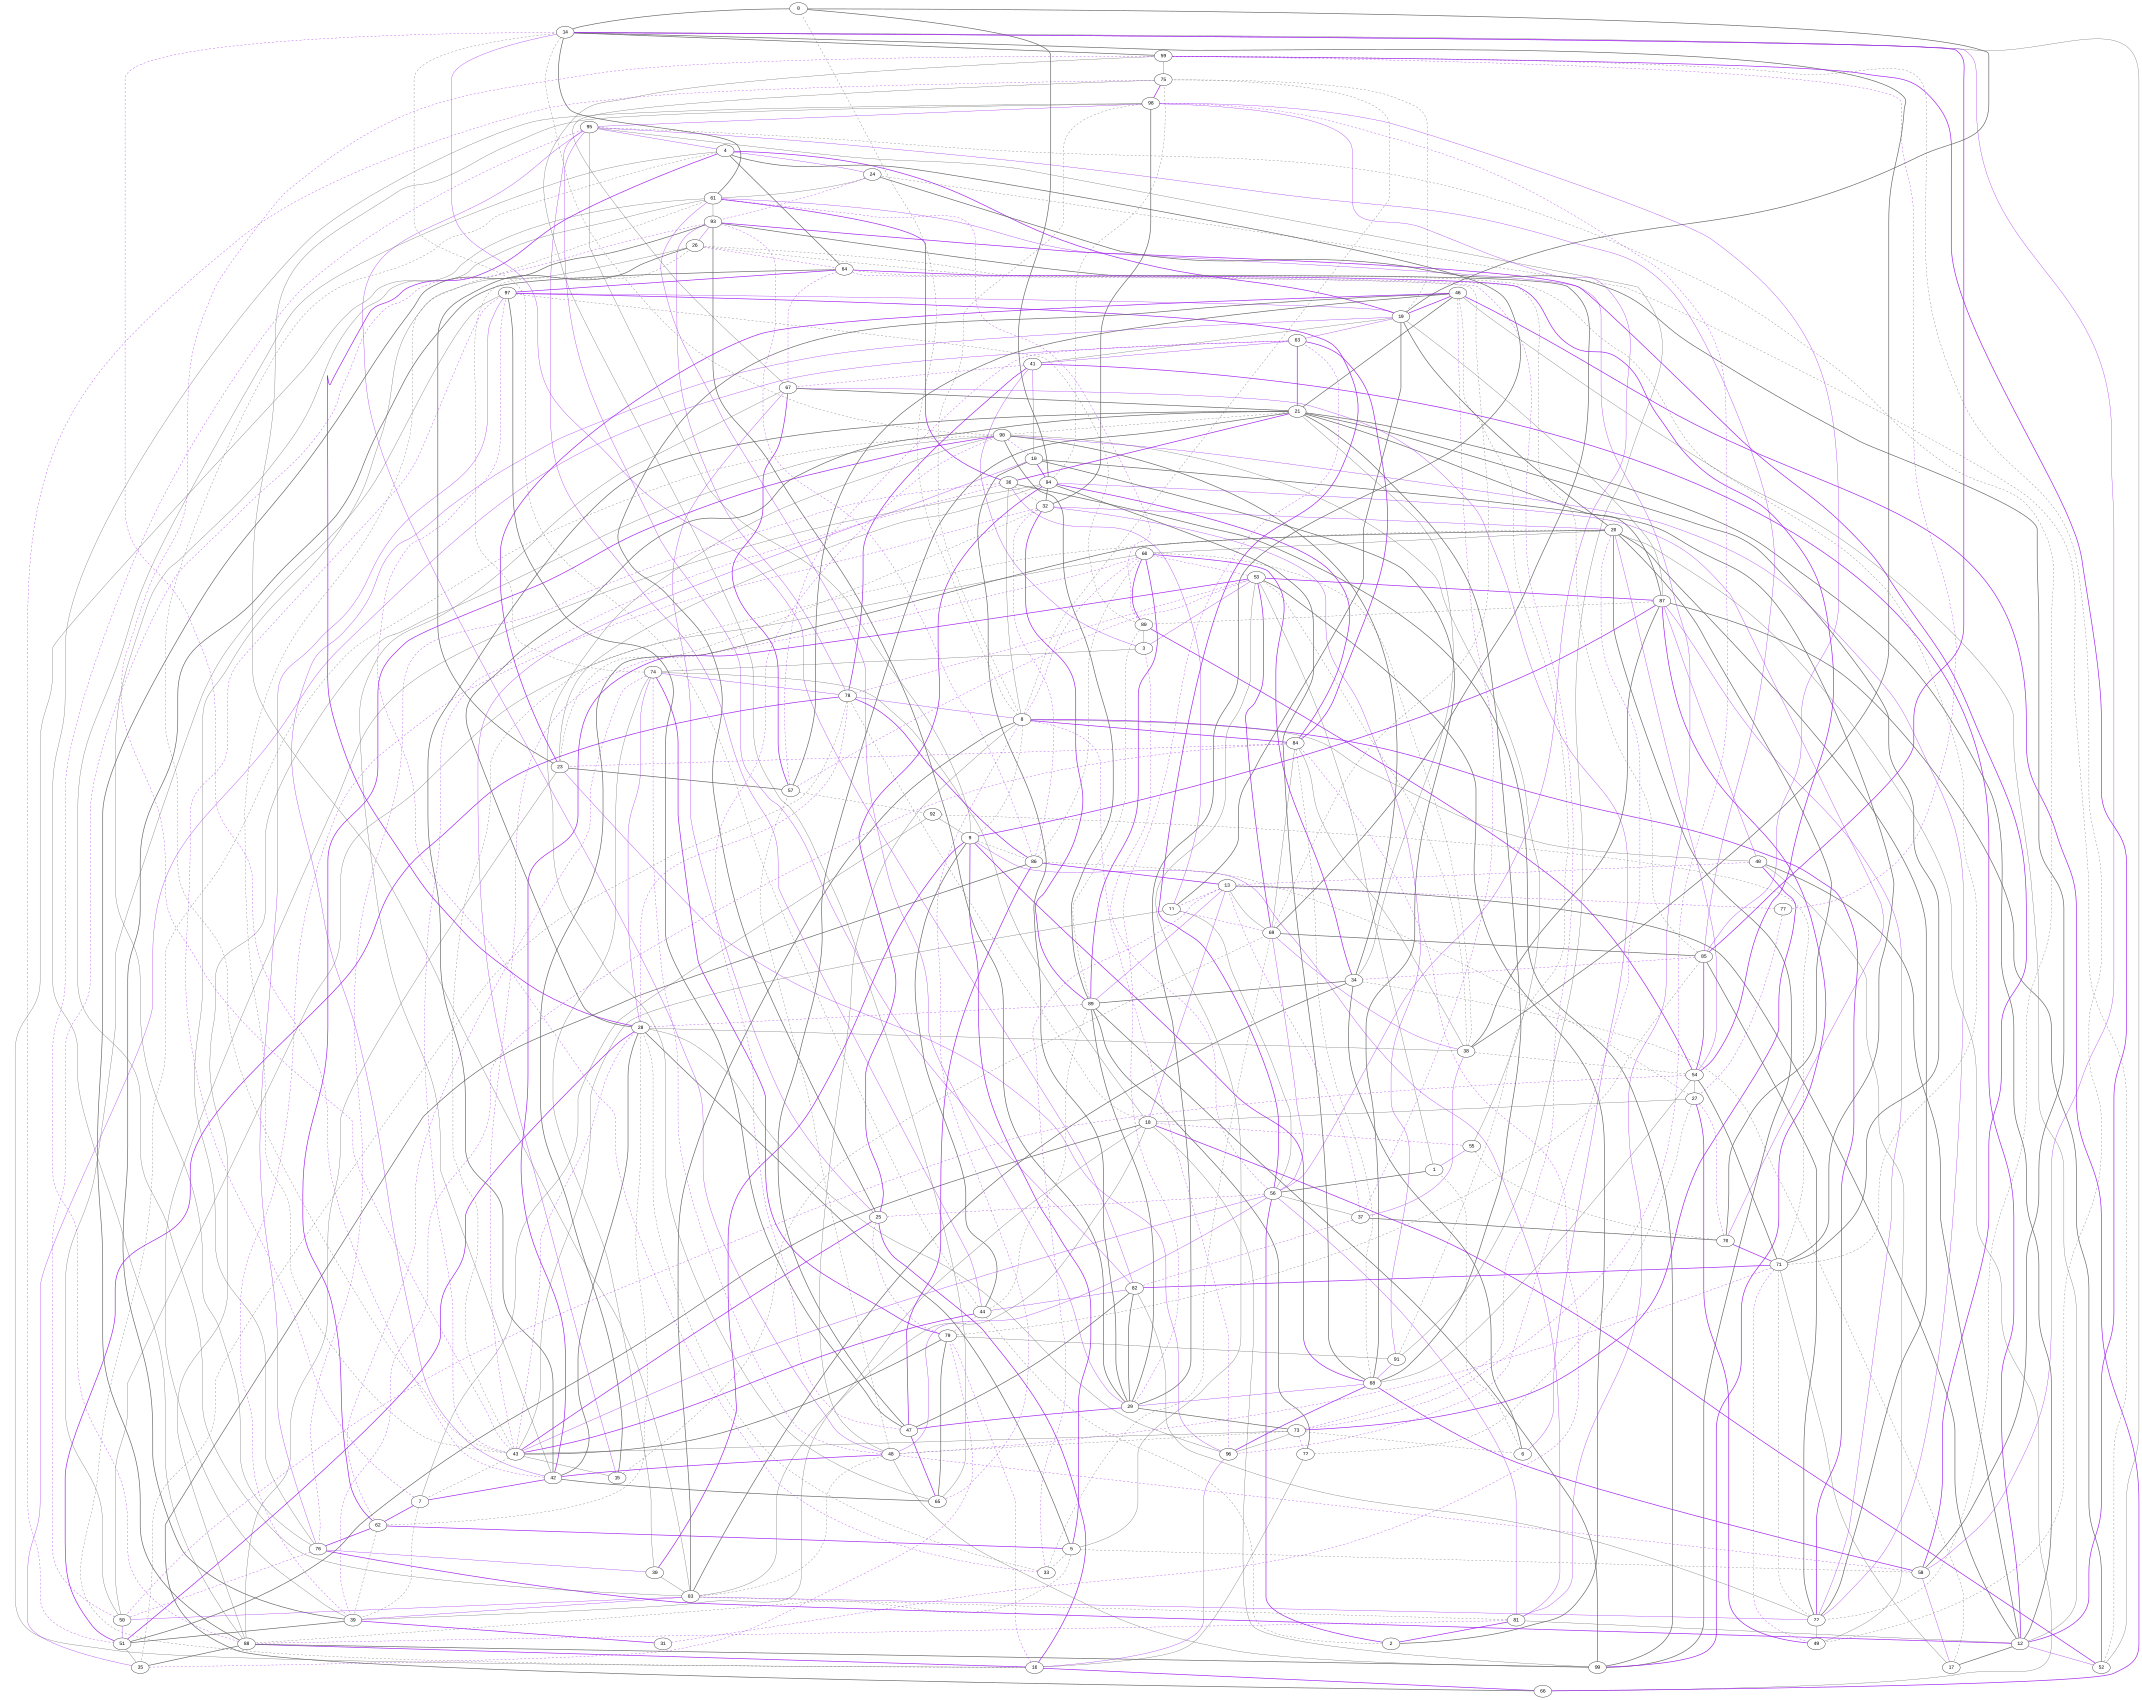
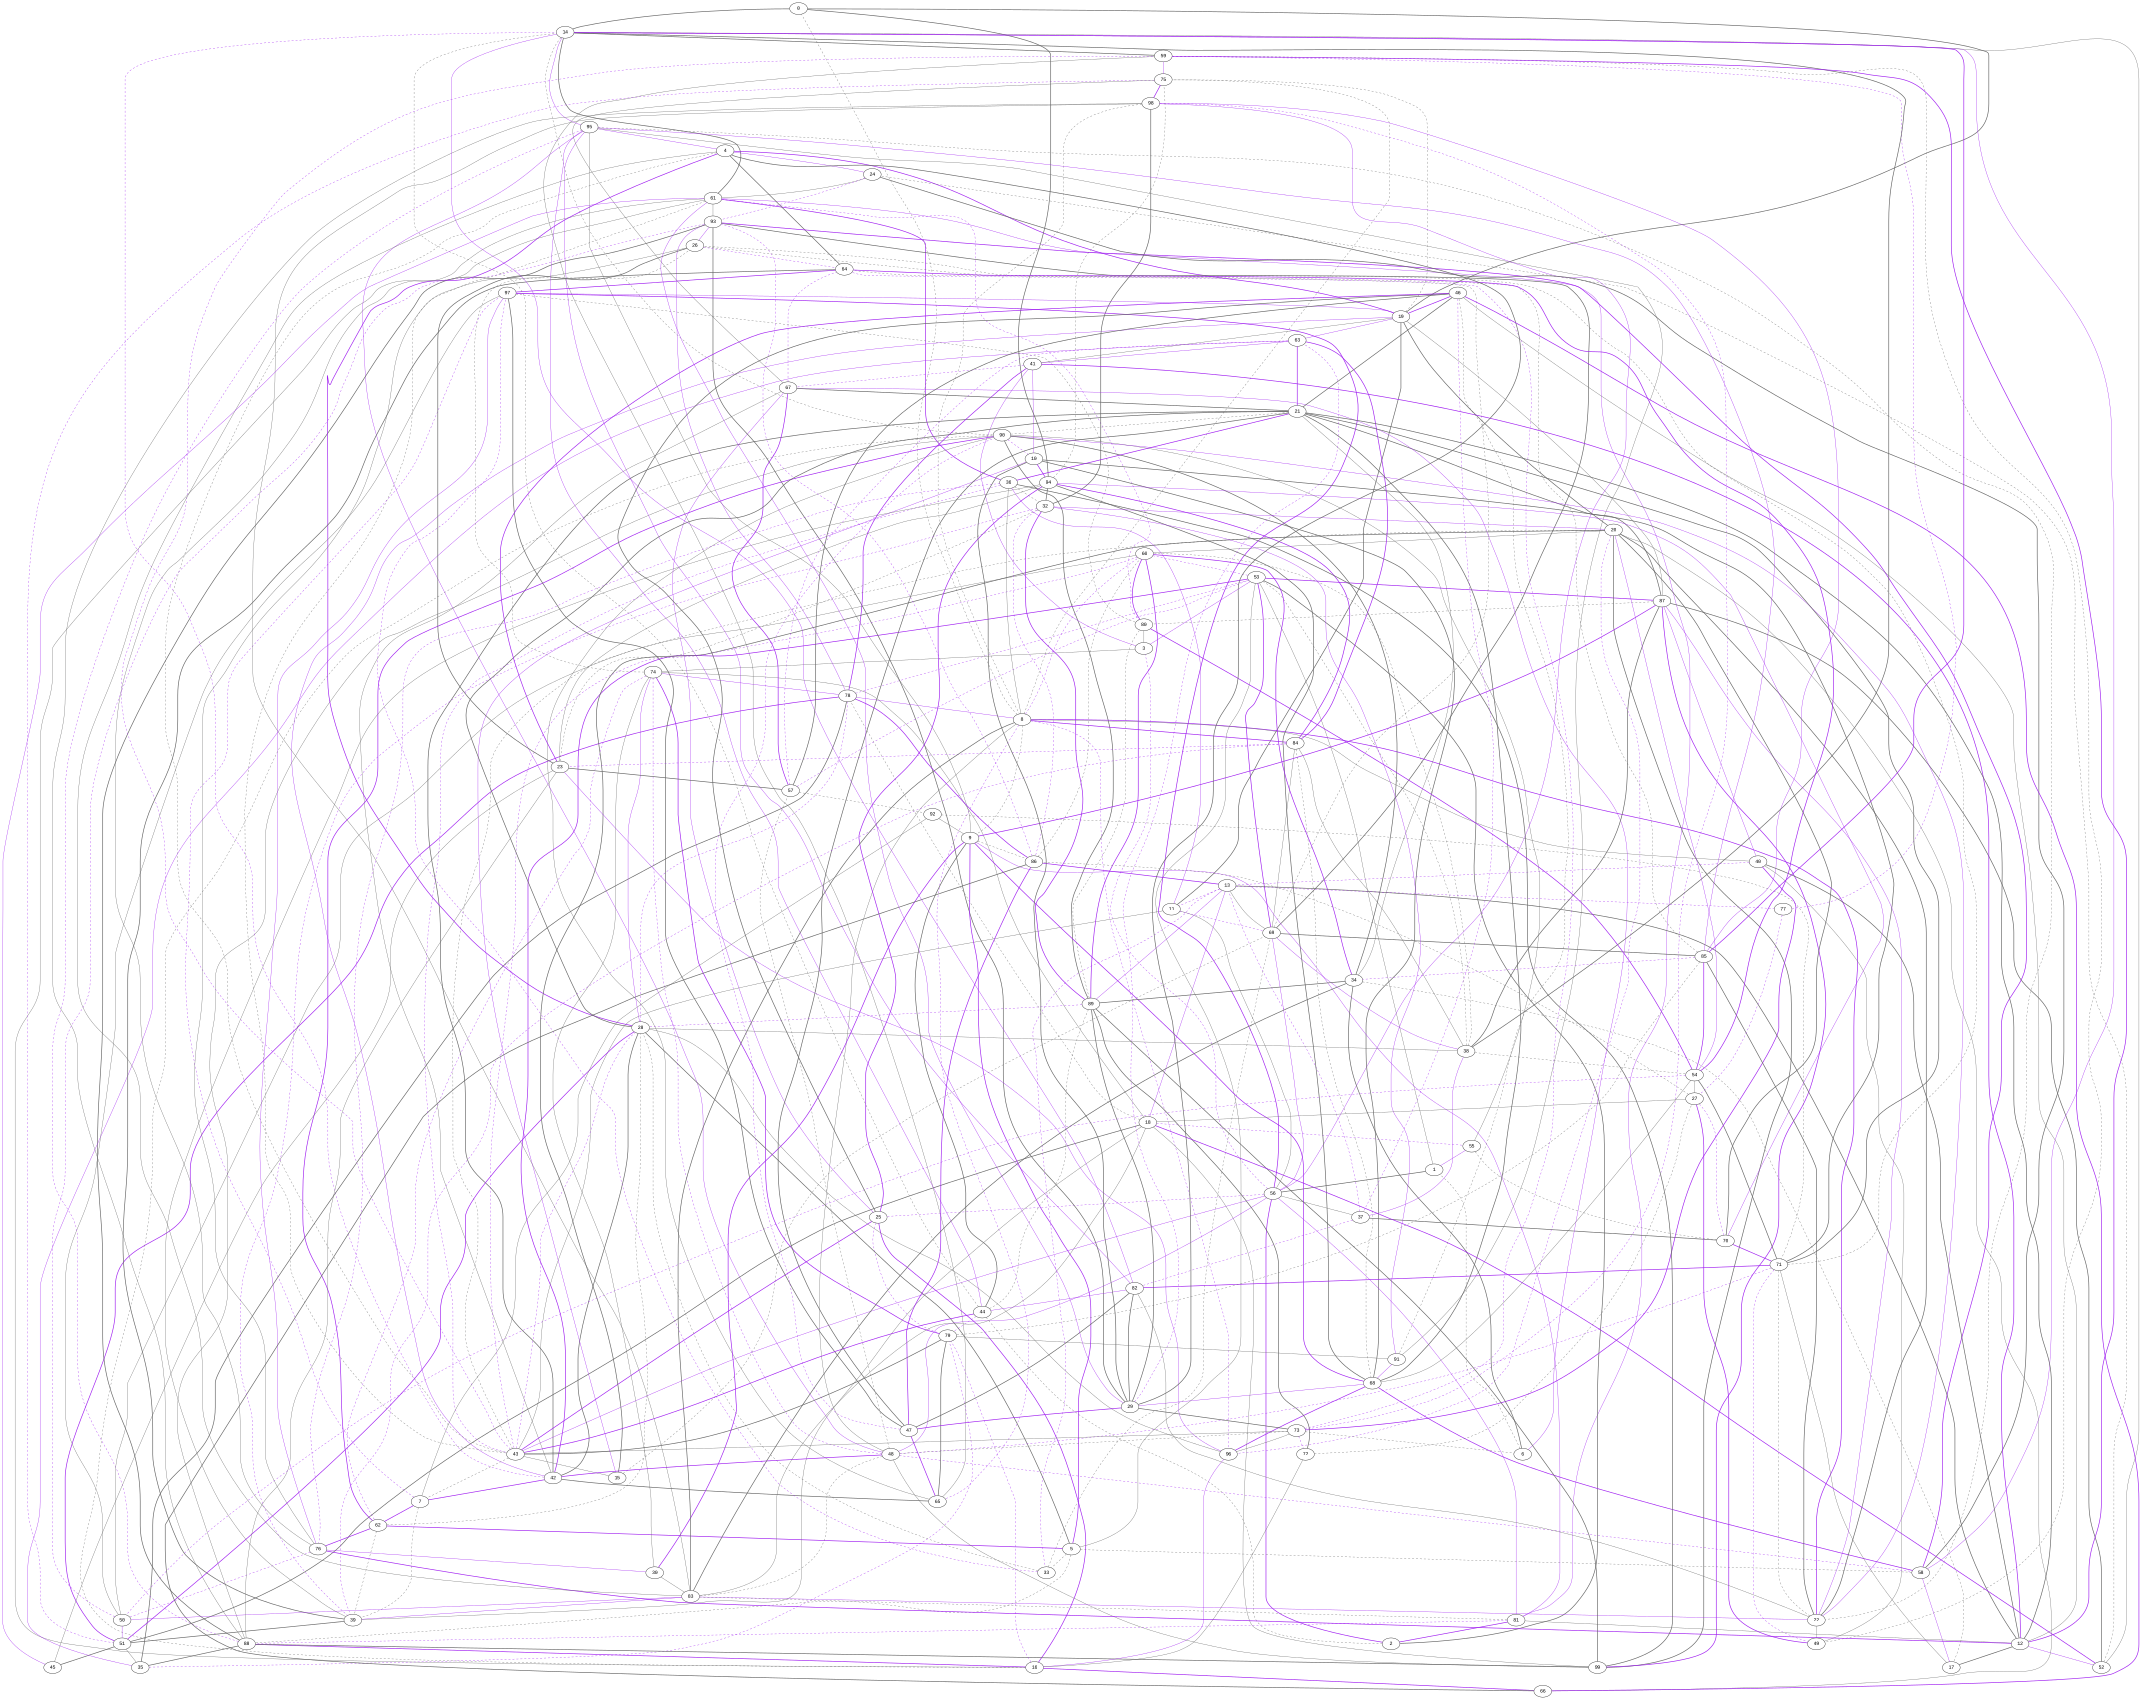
(870, 115) -> (550, 88)
(396, 1107) -> (396, 1107)
(663, 1644) -> none
none -> (53, 1668)
